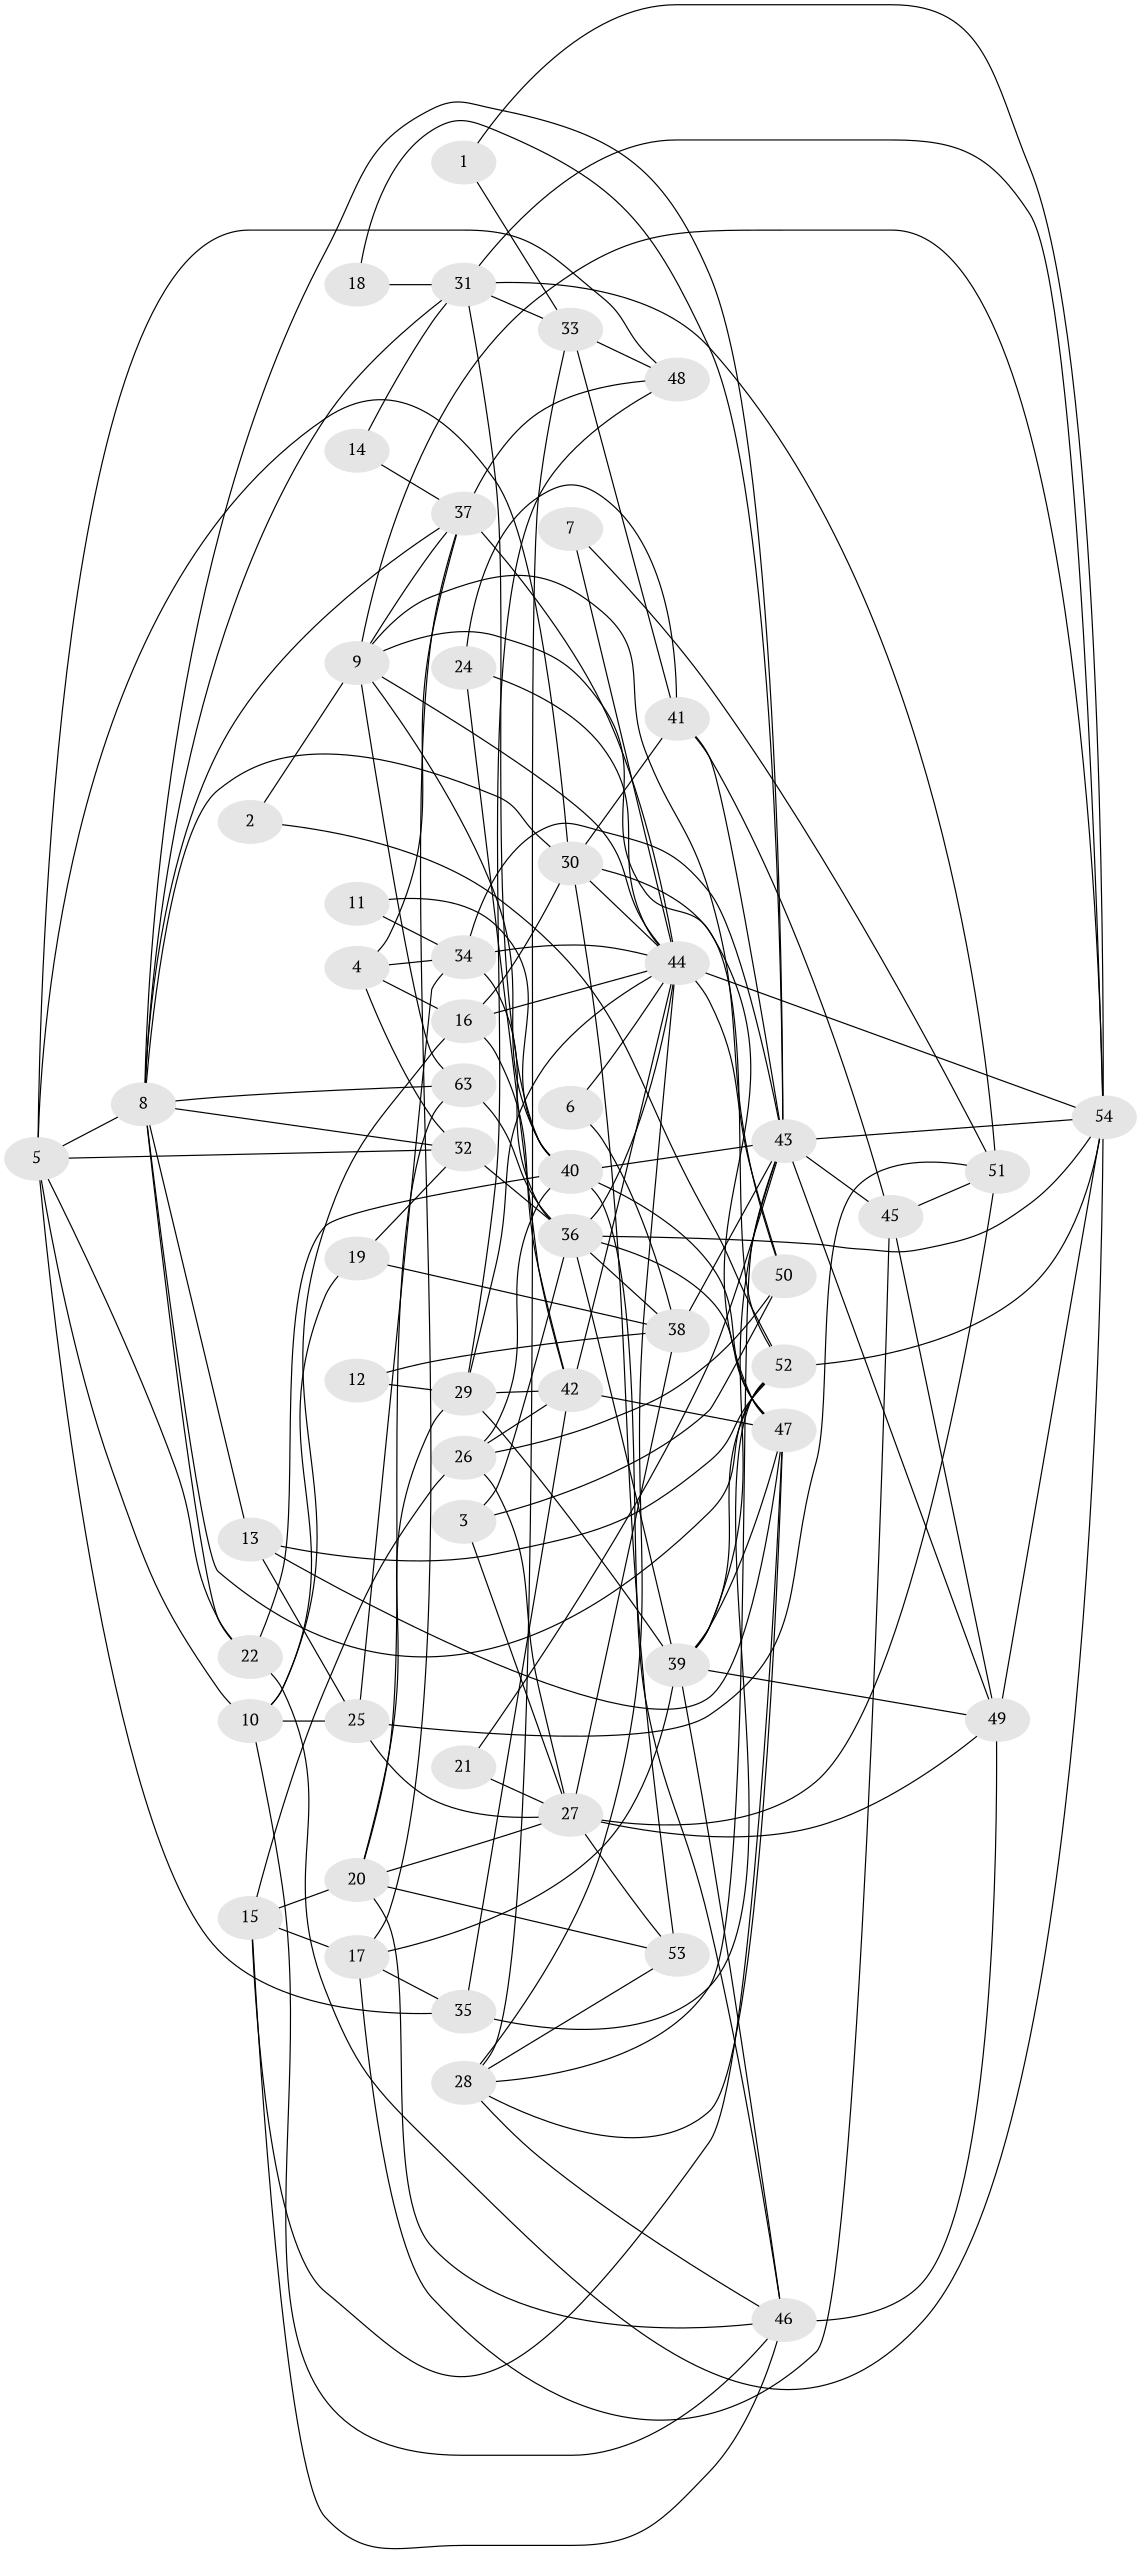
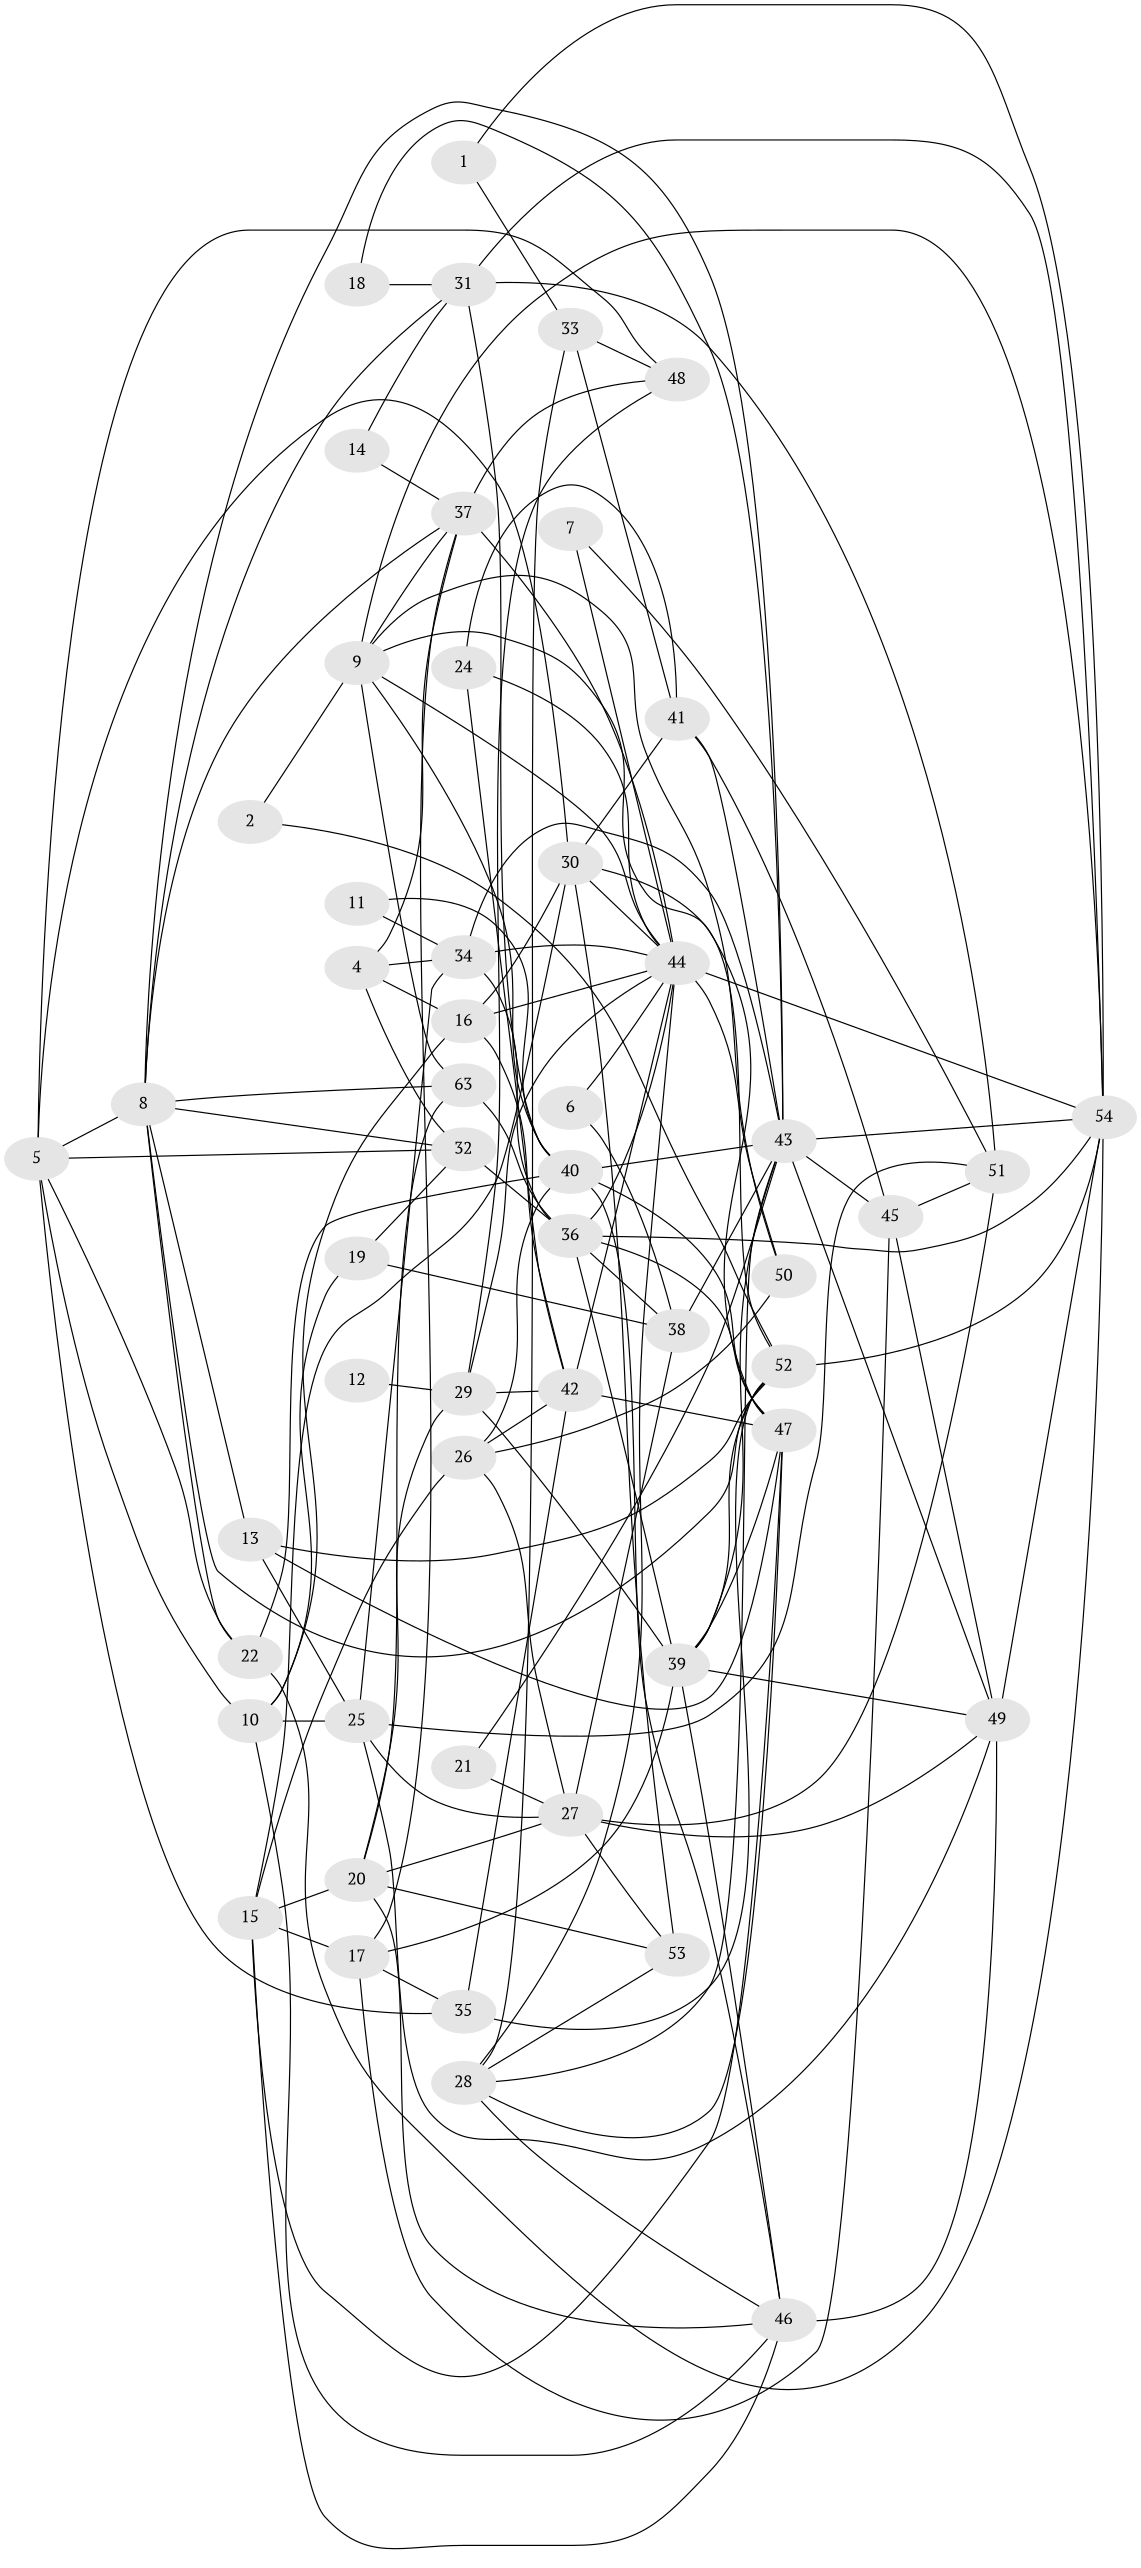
(517, 307) -> none
(244, 773) -> (324, 1352)
(509, 1349) -> none
(464, 1522) -> none
none -> (627, 2158)
